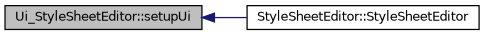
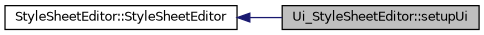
(231, 18) -> (266, 18)
